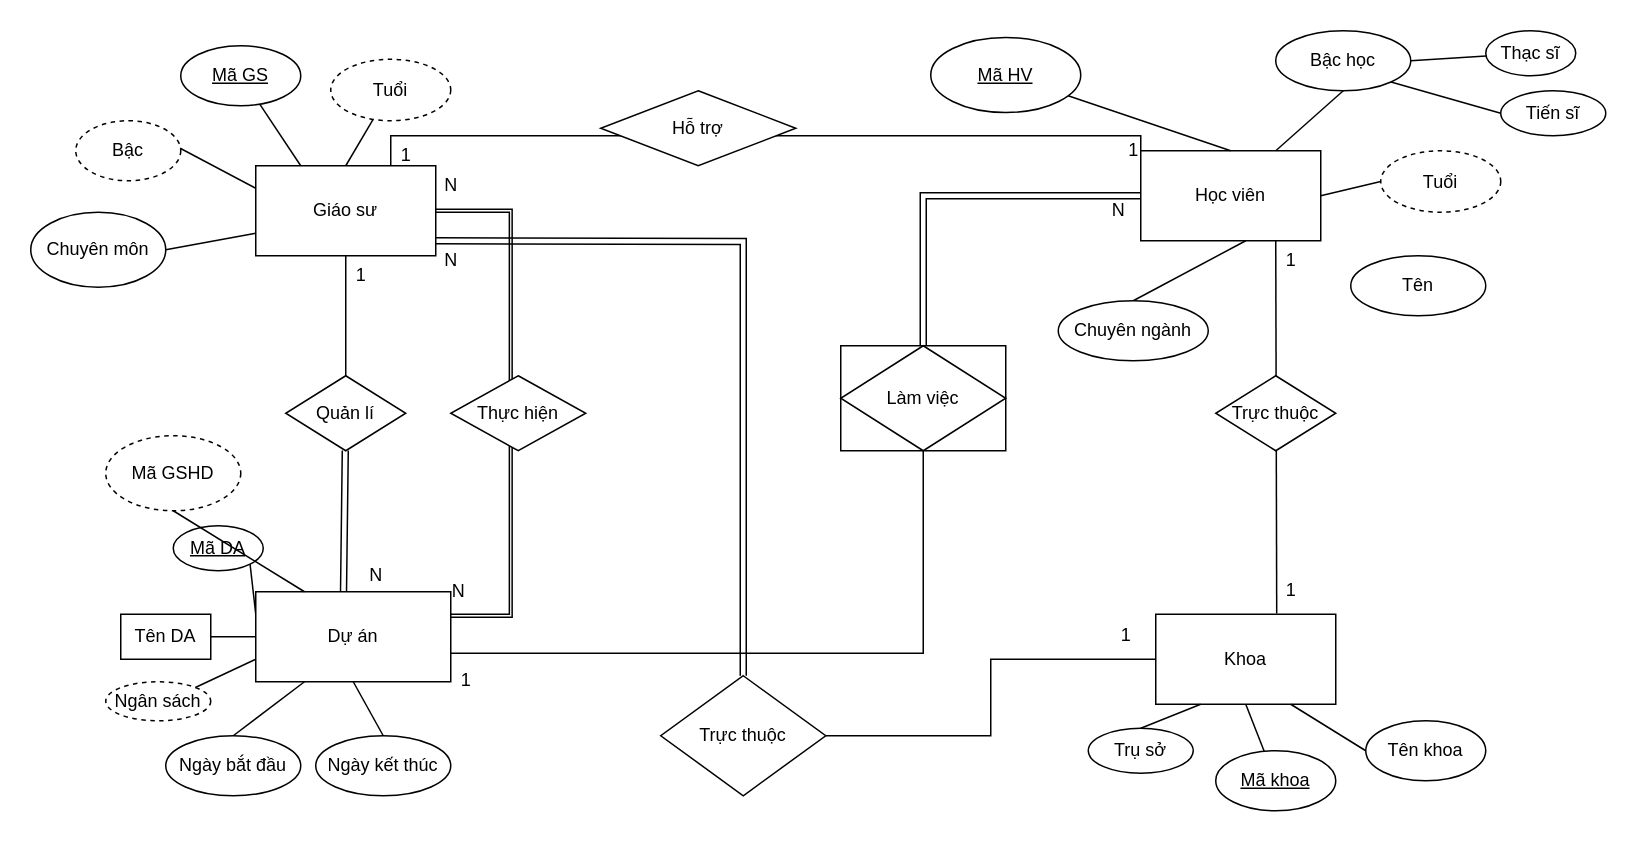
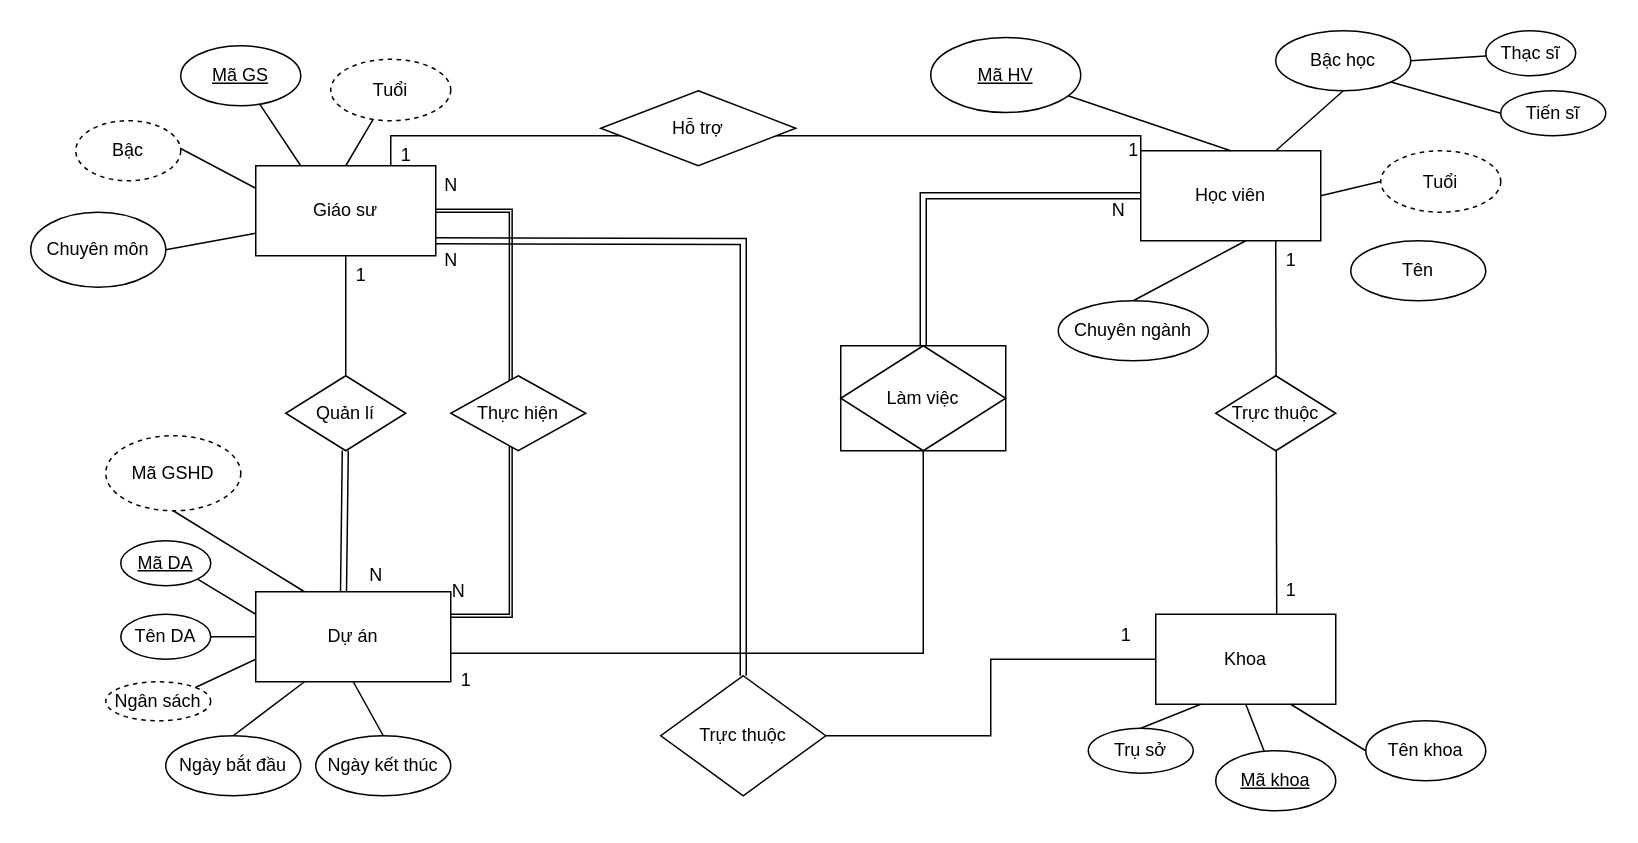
(1418, 286) -> (1418, 271)
(218, 548) -> (166, 563)
(166, 637) -> (166, 637)
